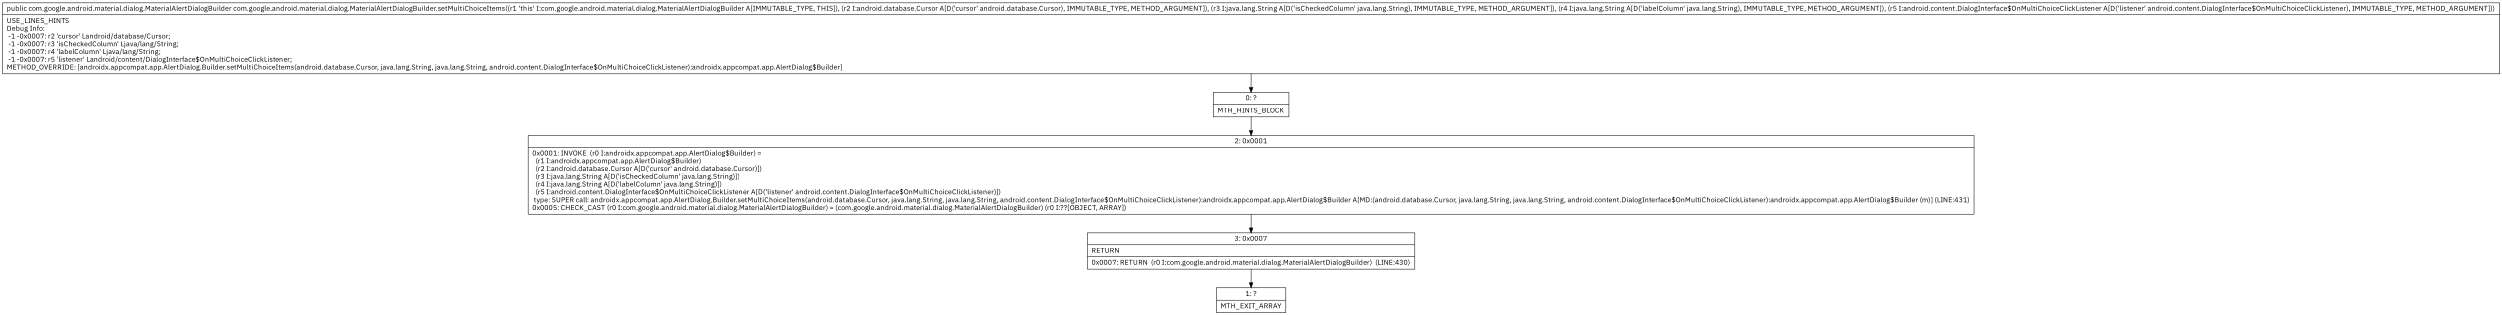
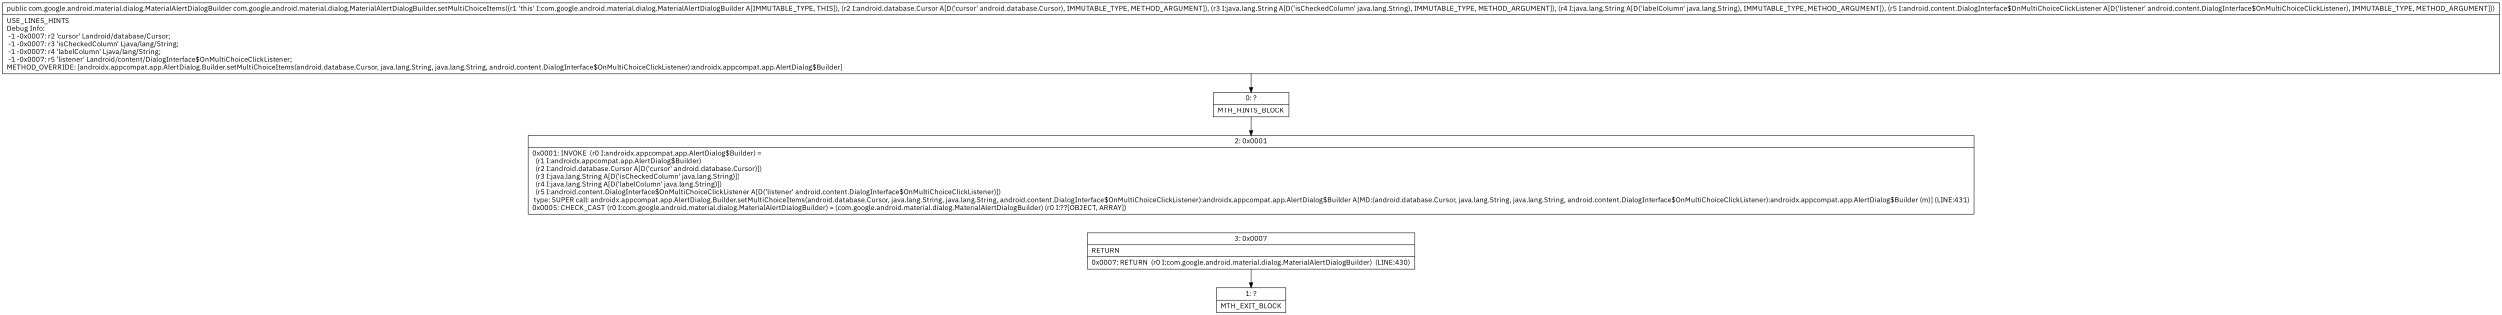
(1251, 221) -> none
(1251, 306) -> (1251, 306)
